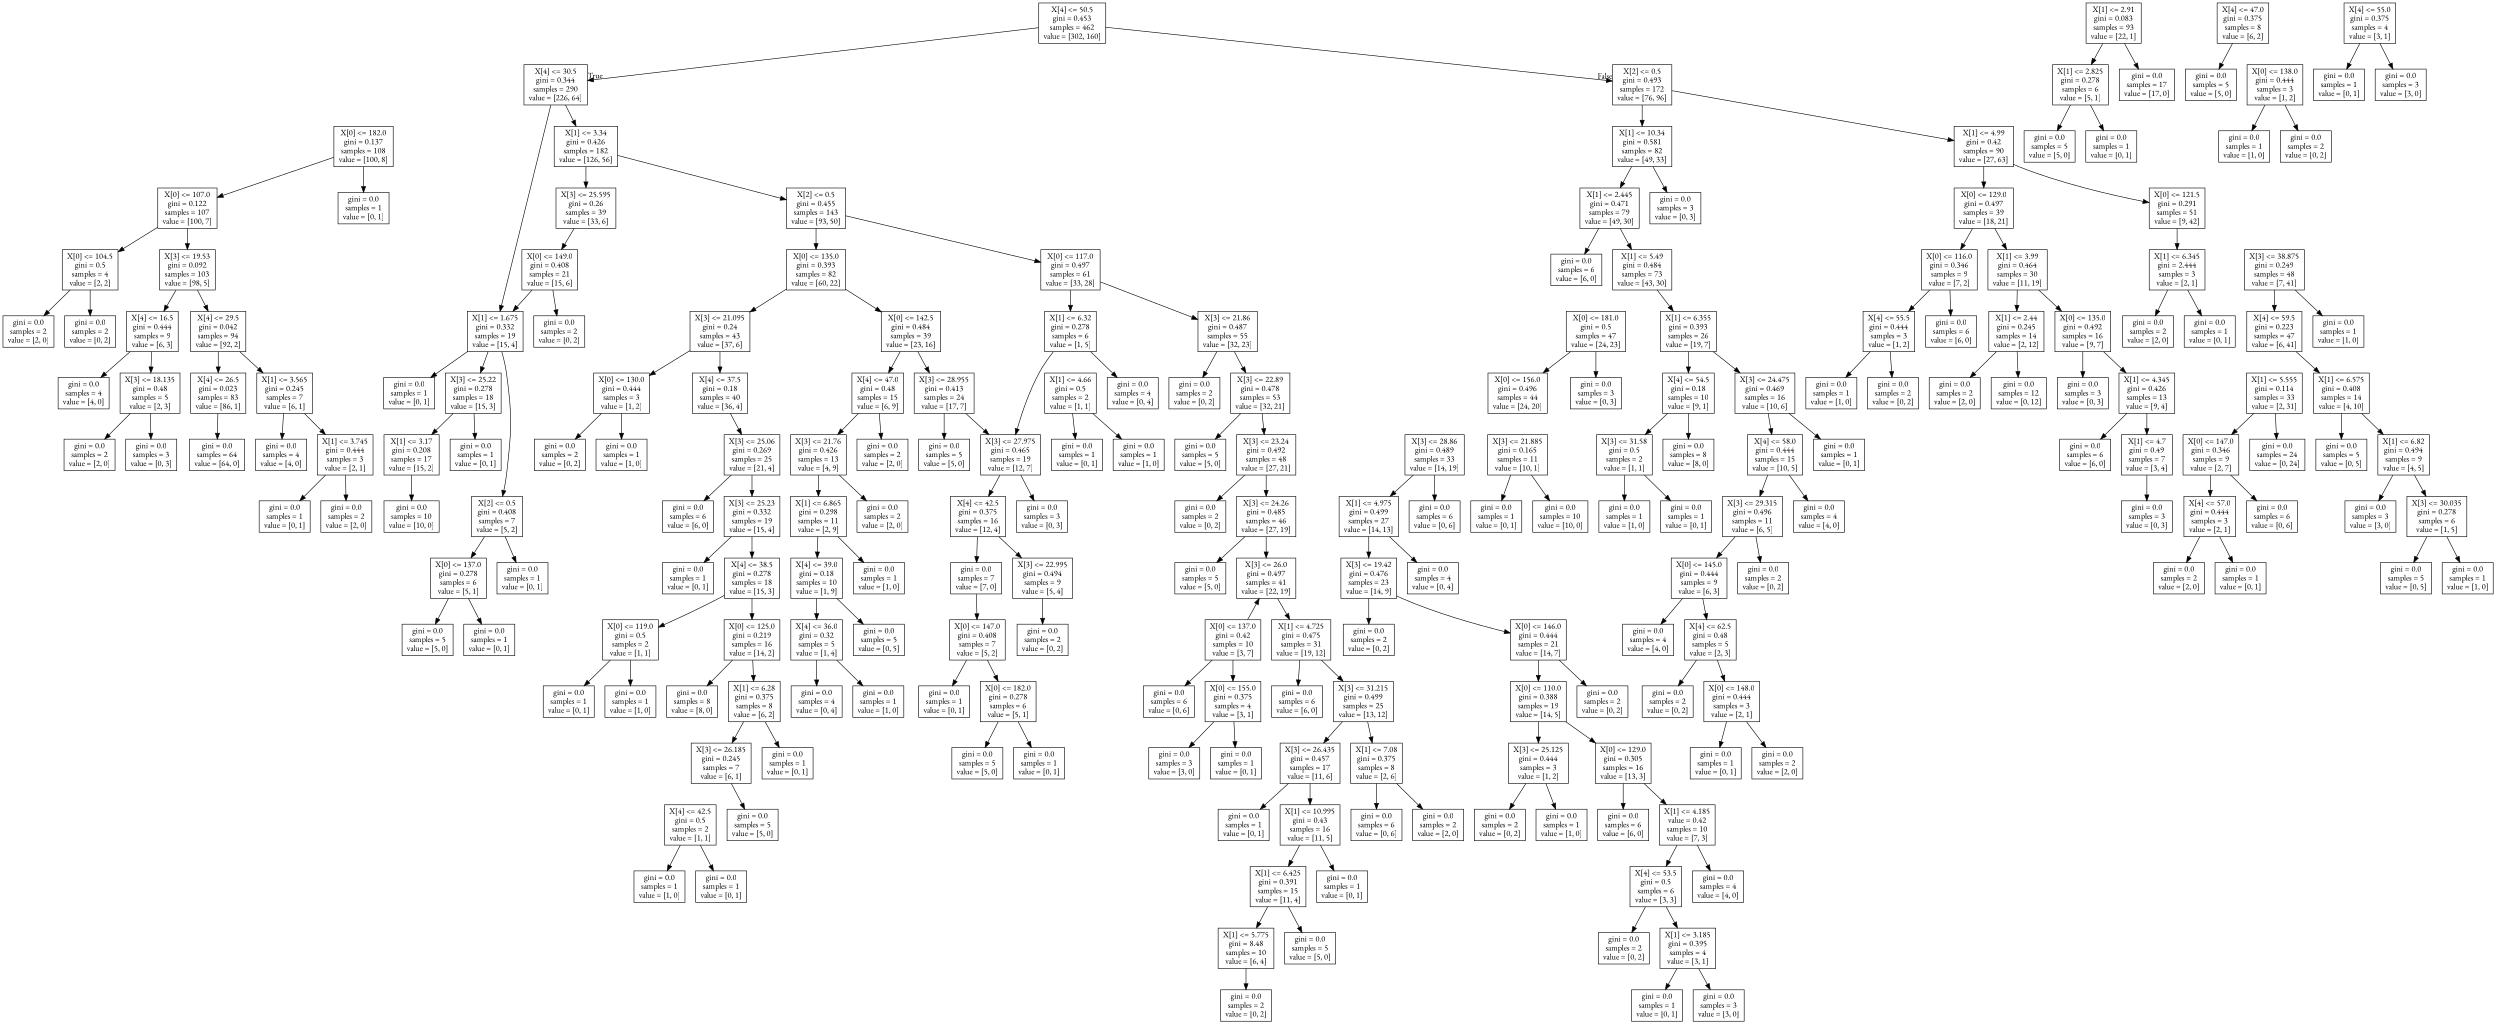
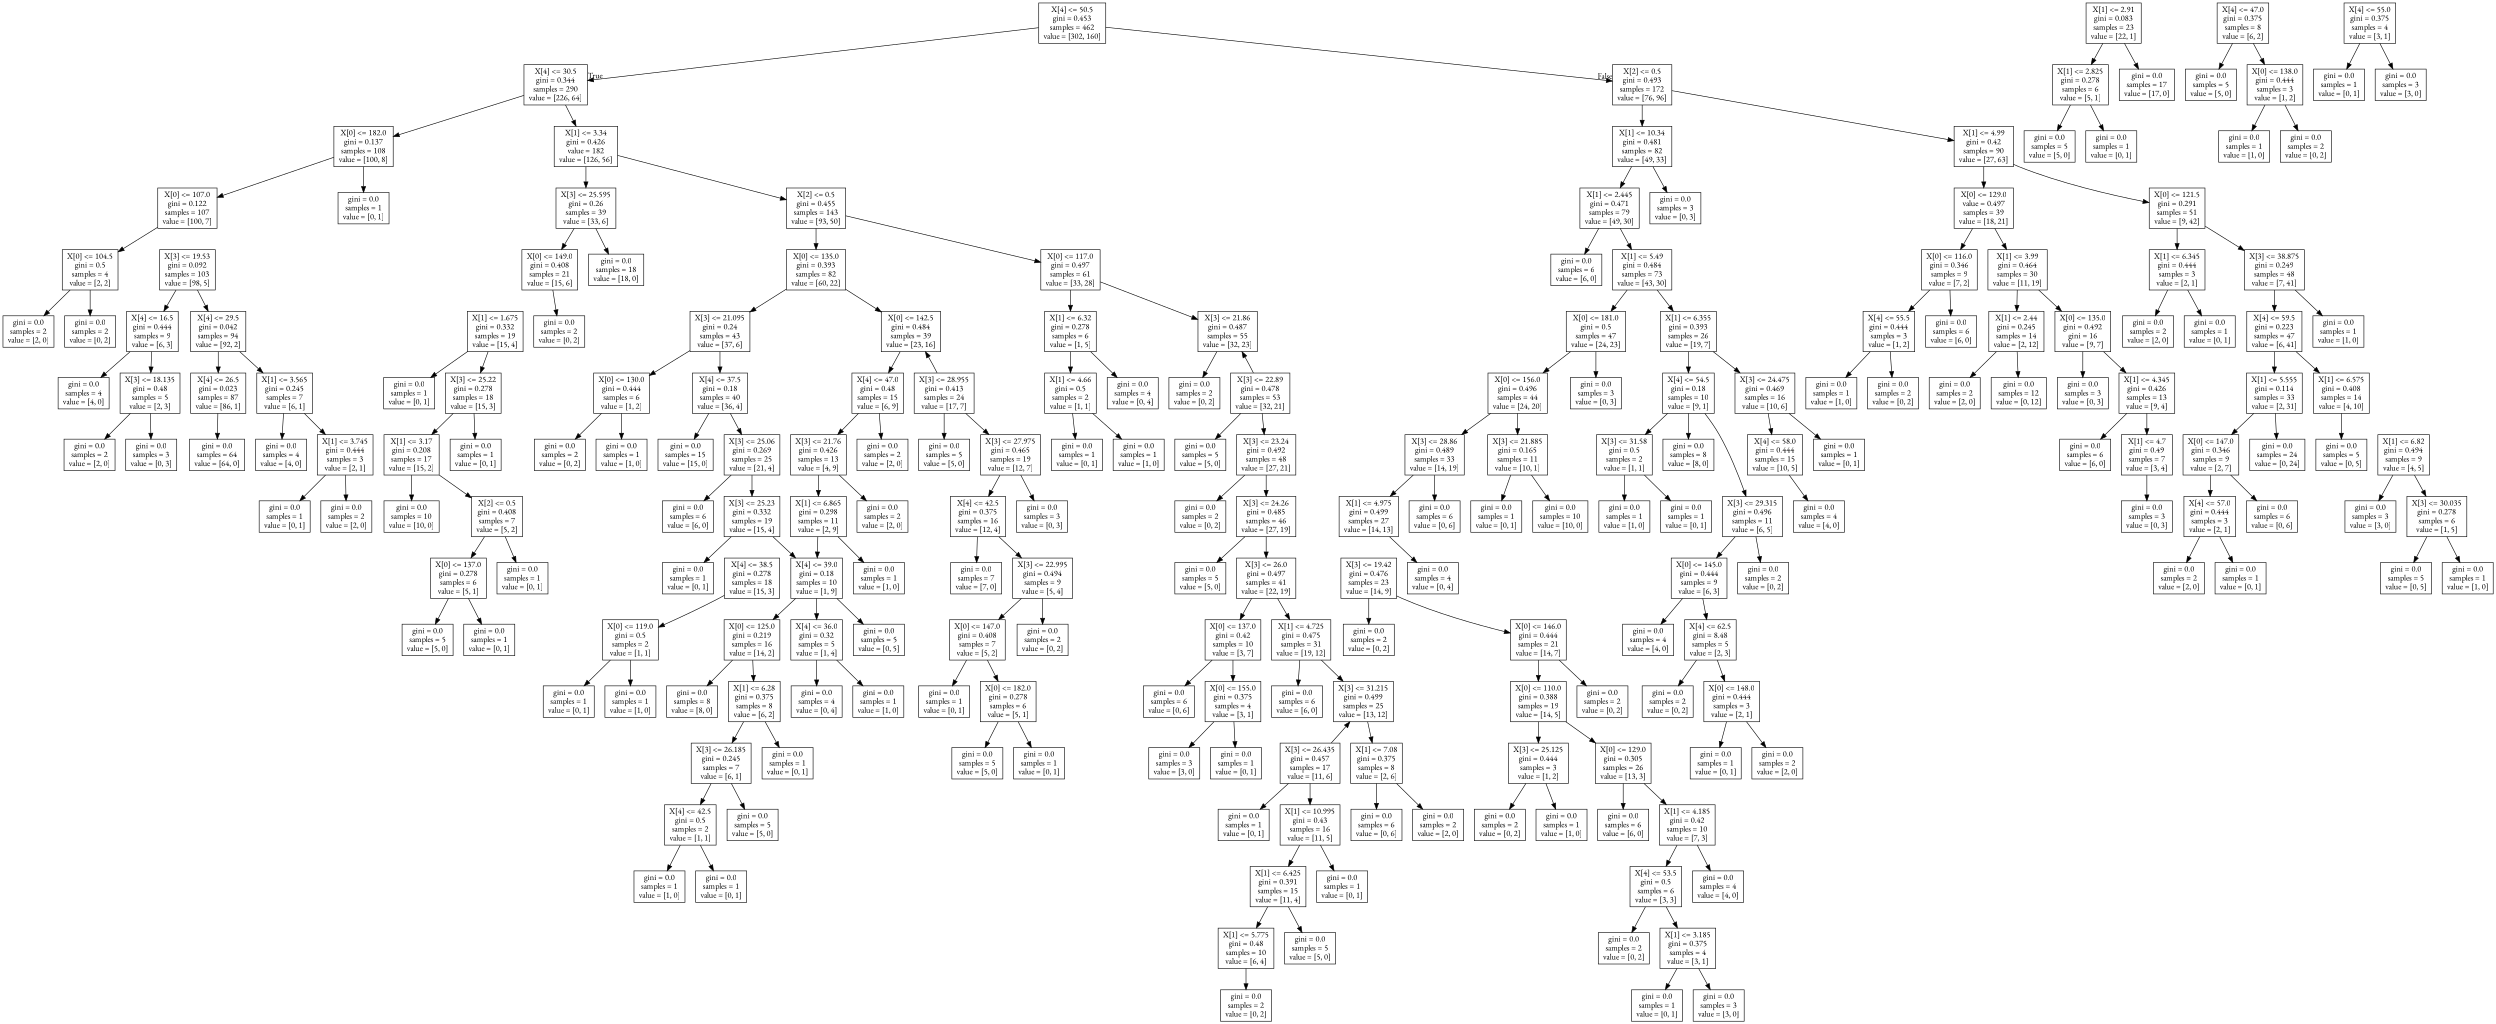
(2114, 23) -> (2114, 23)
none -> (2257, 51)
(586, 146) -> (586, 146)
(1642, 146) -> (1642, 146)
(526, 205) -> (462, 115)
(1984, 208) -> (1984, 208)
(187, 236) -> none
none -> (2222, 237)
none -> (616, 270)
(2177, 270) -> (2177, 270)
(525, 298) -> none
none -> (1621, 298)
(2083, 332) -> (2083, 332)
none -> (2274, 359)
(922, 360) -> (933, 365)
(1239, 360) -> (1249, 365)
(1032, 389) -> (1070, 359)
(218, 393) -> (218, 393)
(622, 393) -> (622, 393)
(511, 421) -> (453, 485)
none -> (1518, 421)
none -> (1479, 422)
(2370, 422) -> none
none -> (686, 455)
(1765, 483) -> (1727, 450)
(752, 544) -> (782, 545)
(1369, 544) -> none
(977, 604) -> (1012, 607)
(752, 606) -> (787, 607)
(1252, 612) -> (1247, 606)
(1710, 640) -> (1710, 640)
(1335, 730) -> (1339, 735)
(1623, 763) -> (1623, 763)
none -> (707, 791)
(1687, 825) -> (1687, 825)
(1246, 948) -> (1246, 948)
(1688, 948) -> (1688, 948)
